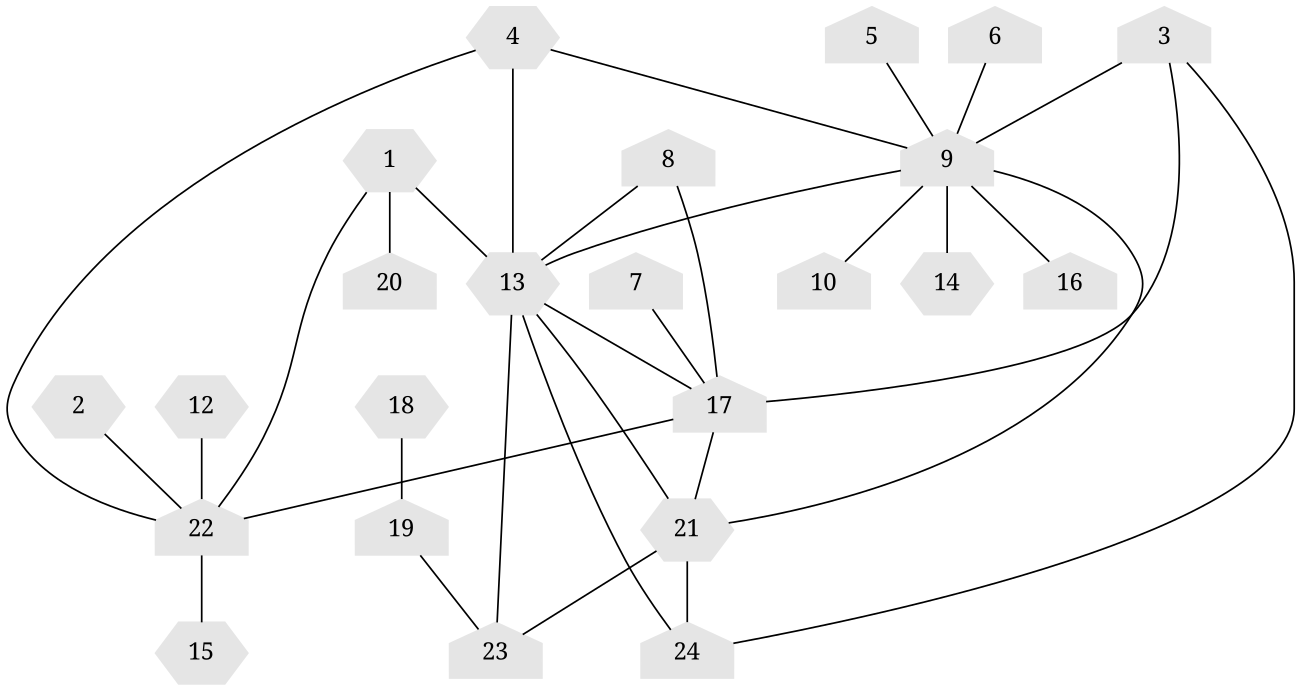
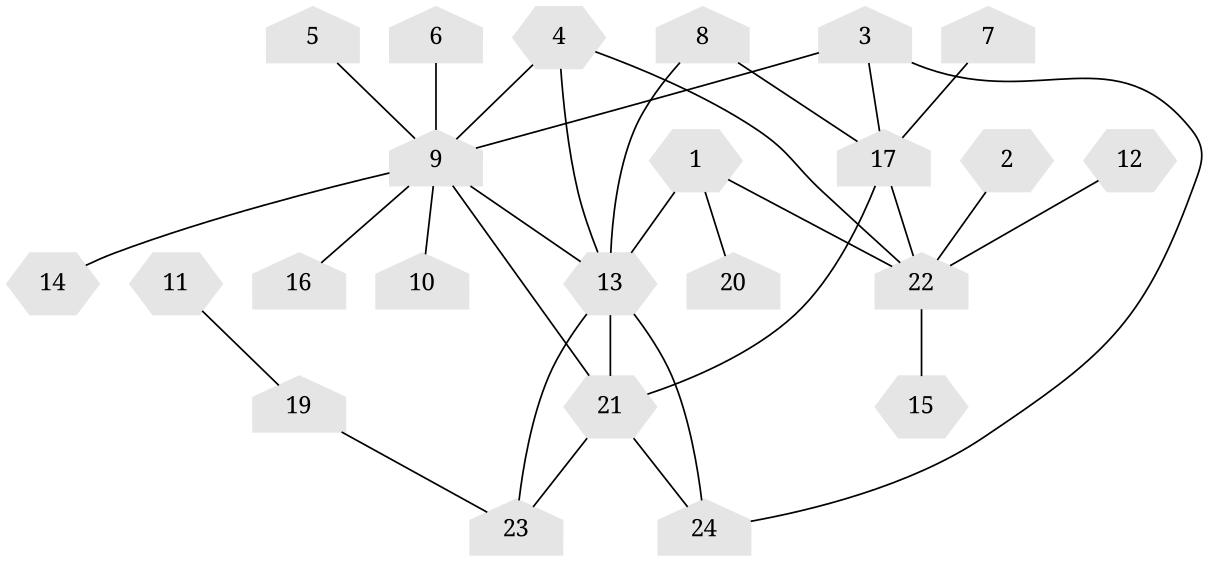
(618, 346) -> none
(402, 407) -> (176, 284)
